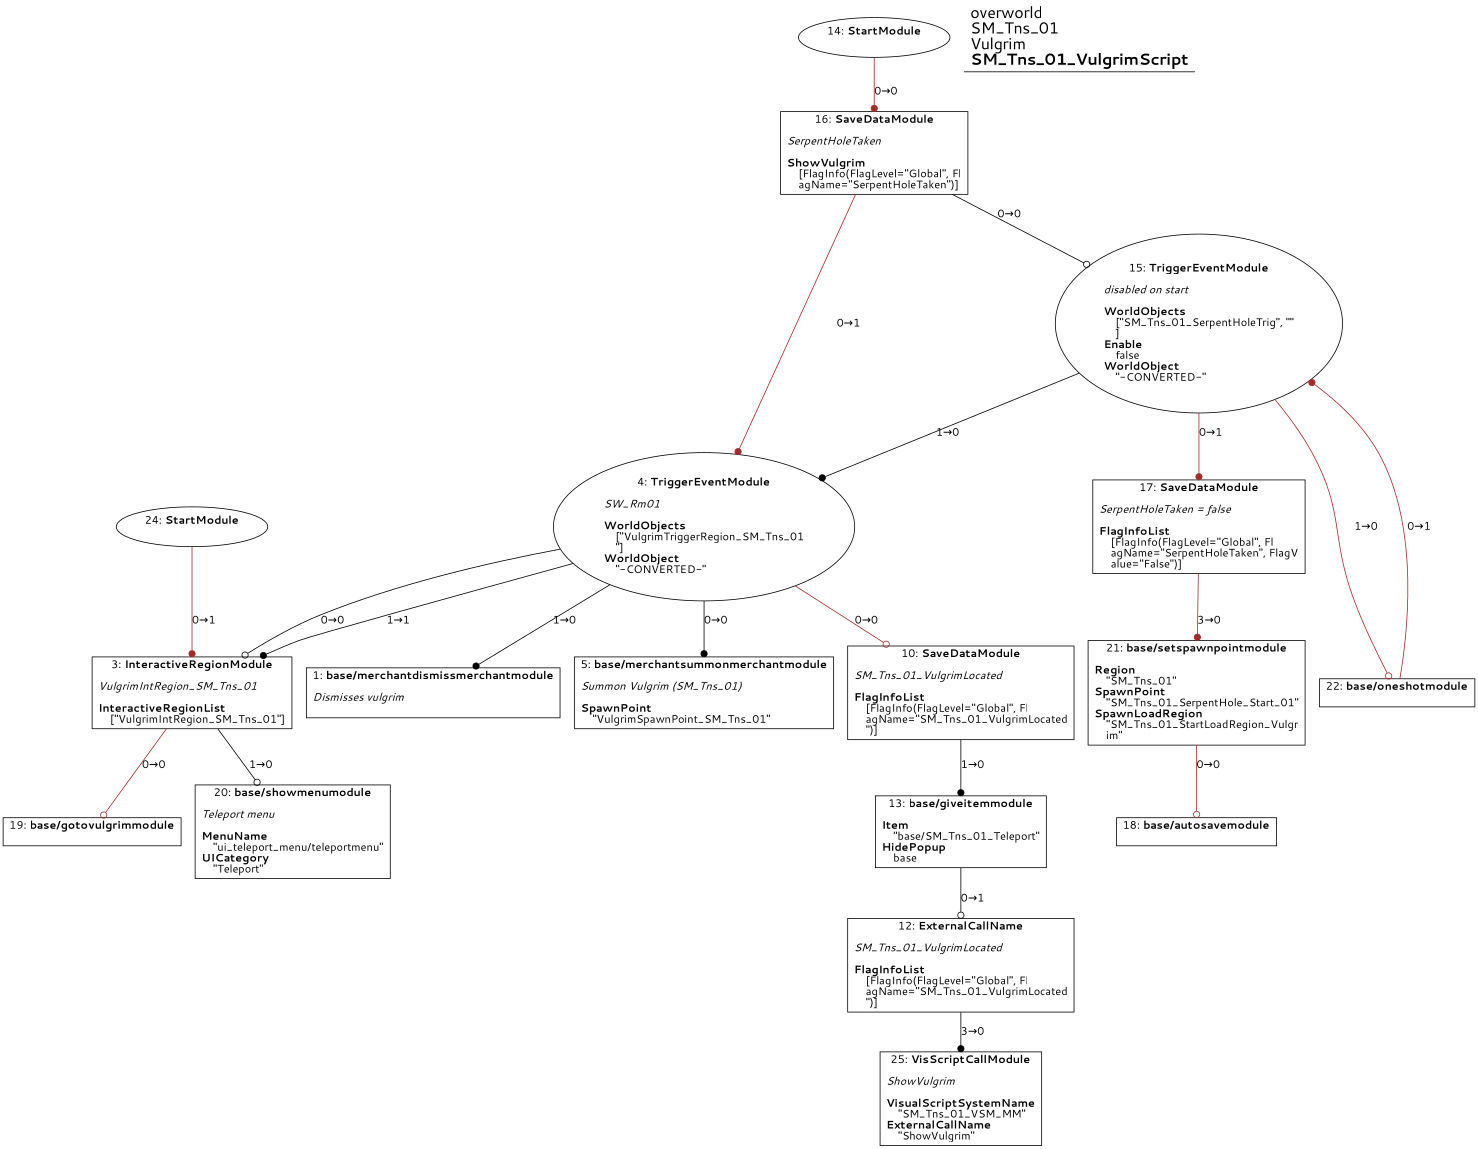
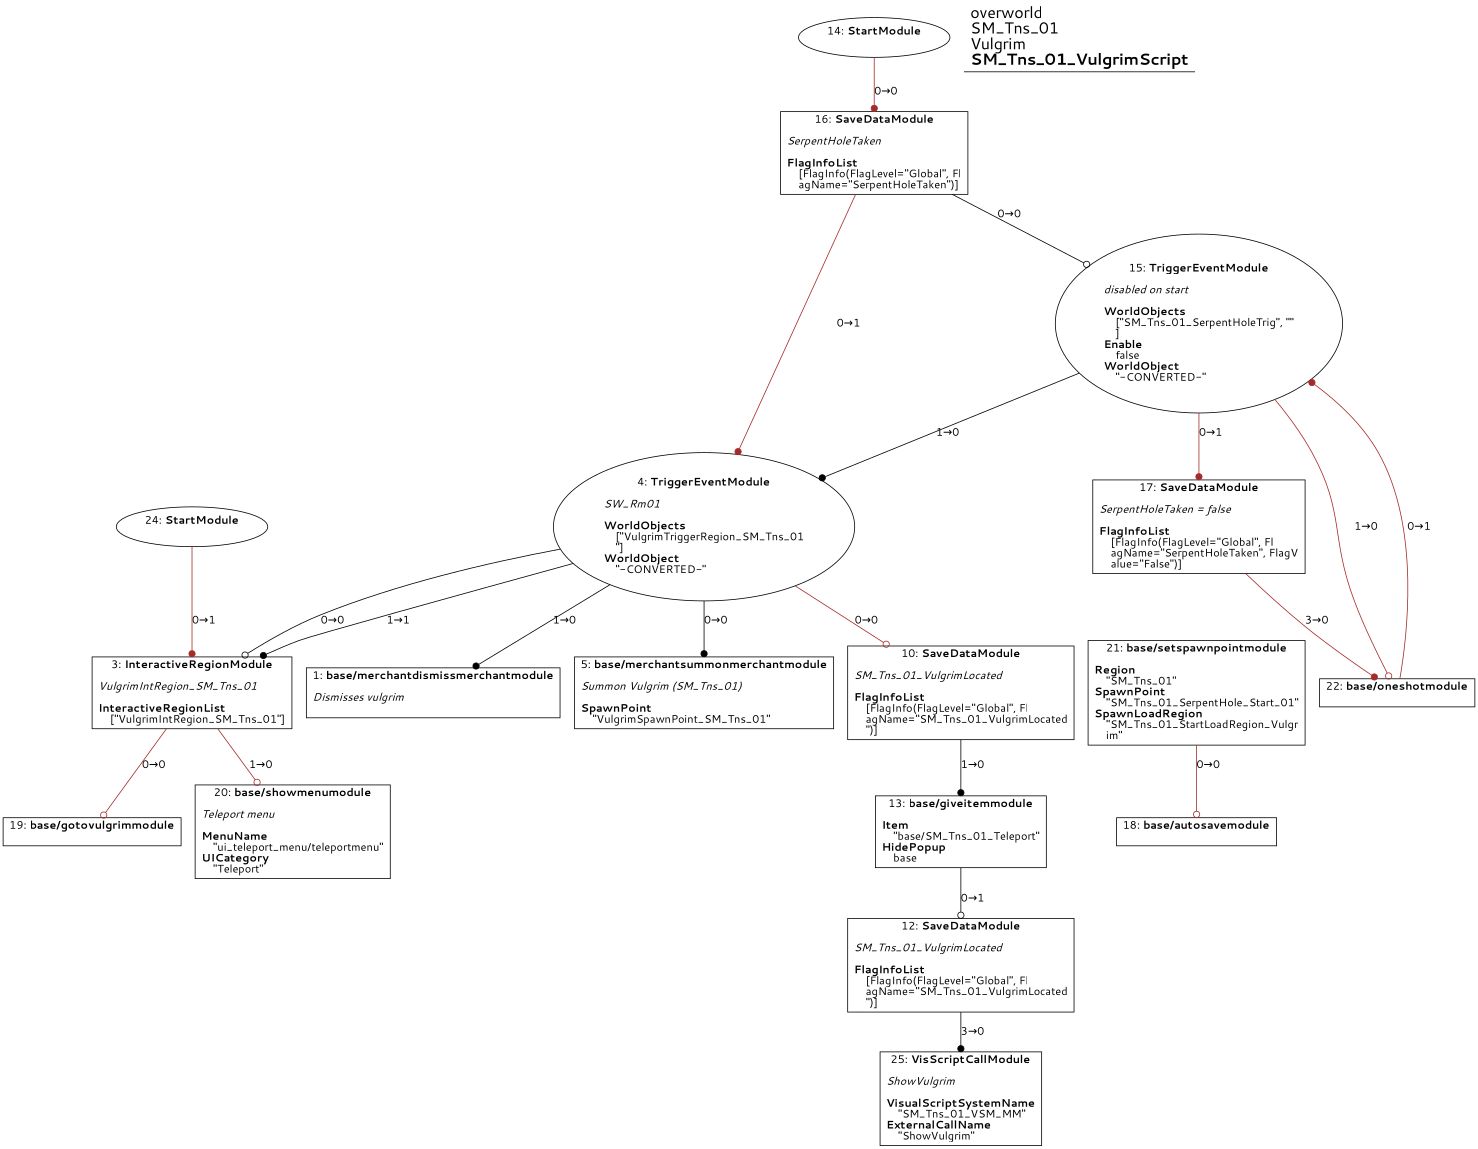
(826, 163) -> (822, 163)
(1198, 604) -> (1306, 627)
(237, 754) -> (237, 754)
(971, 926) -> (971, 926)
